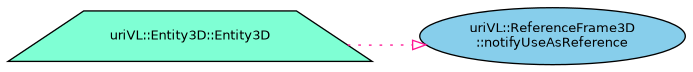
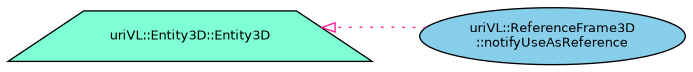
(380, 45) -> (381, 27)
